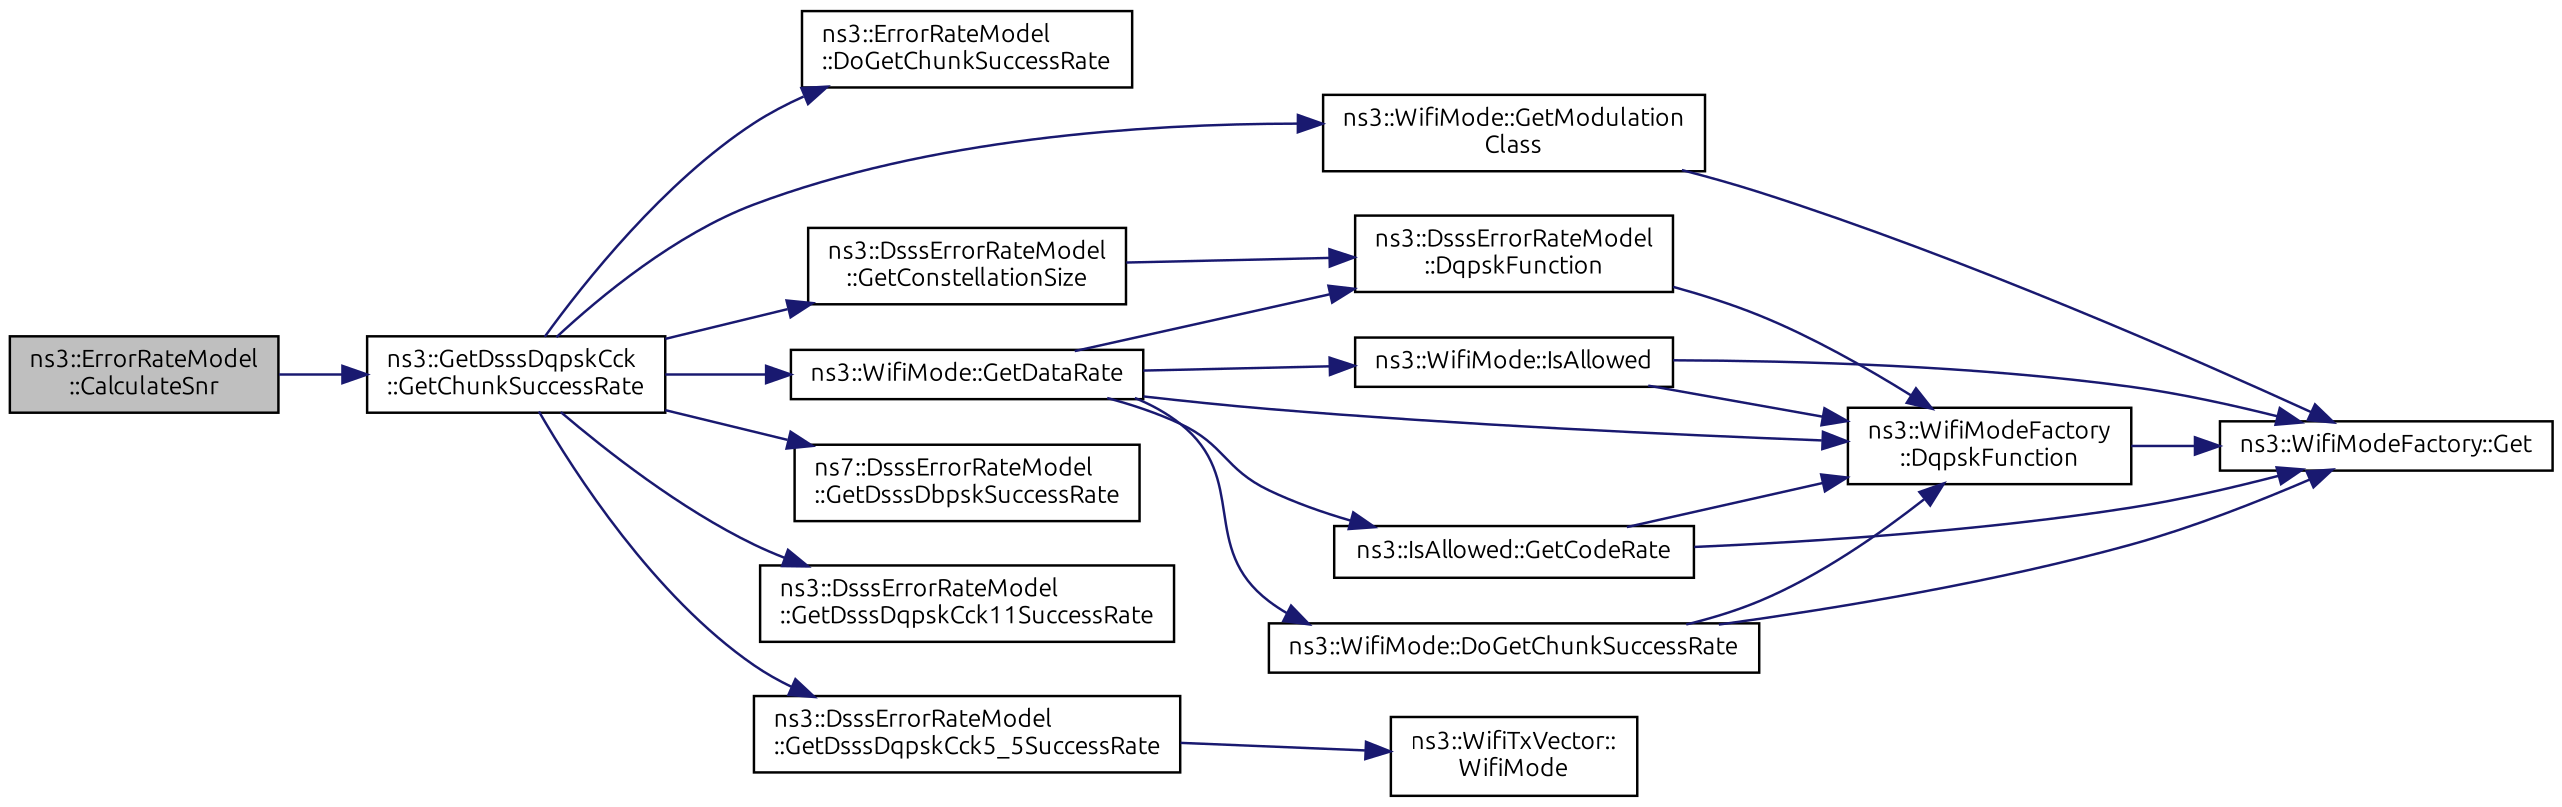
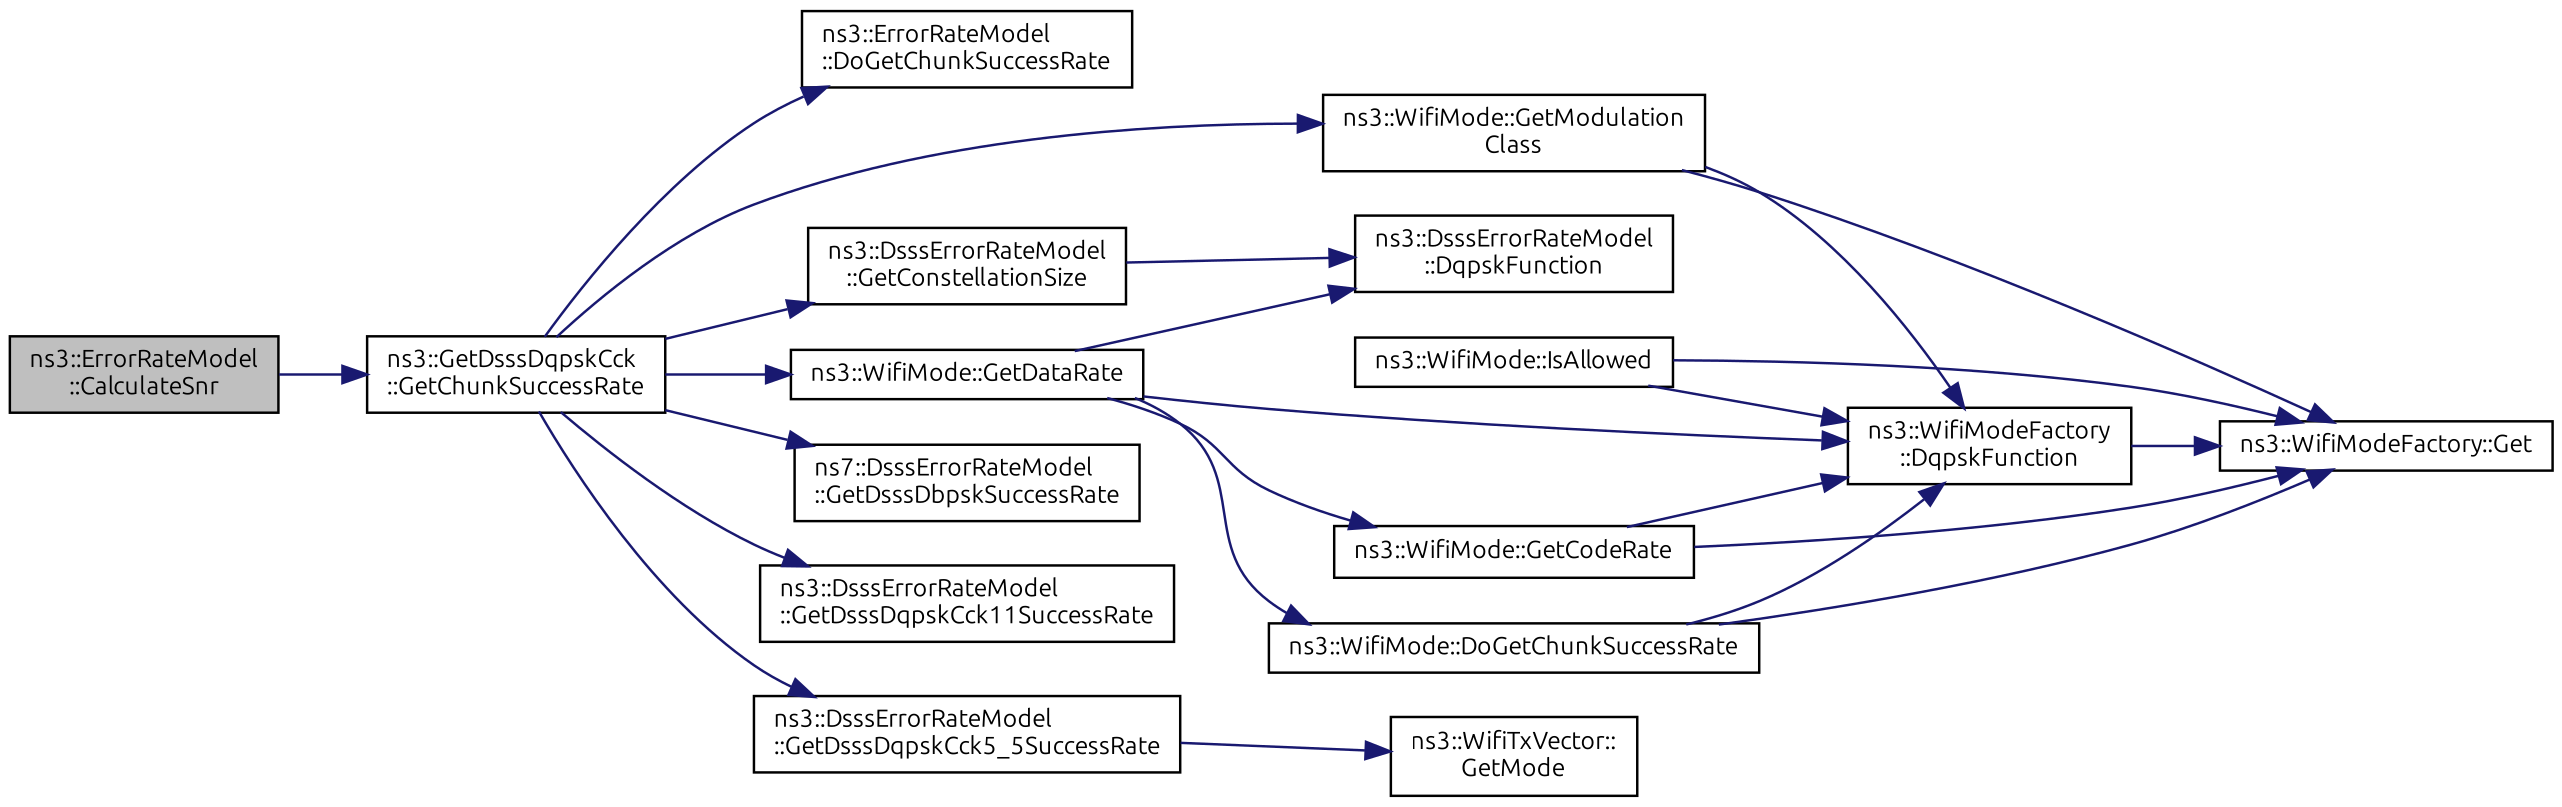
(1796, 332) -> (1844, 259)
(1236, 368) -> none
(1514, 552) -> (1514, 552)
(1514, 756) -> (1514, 756)
